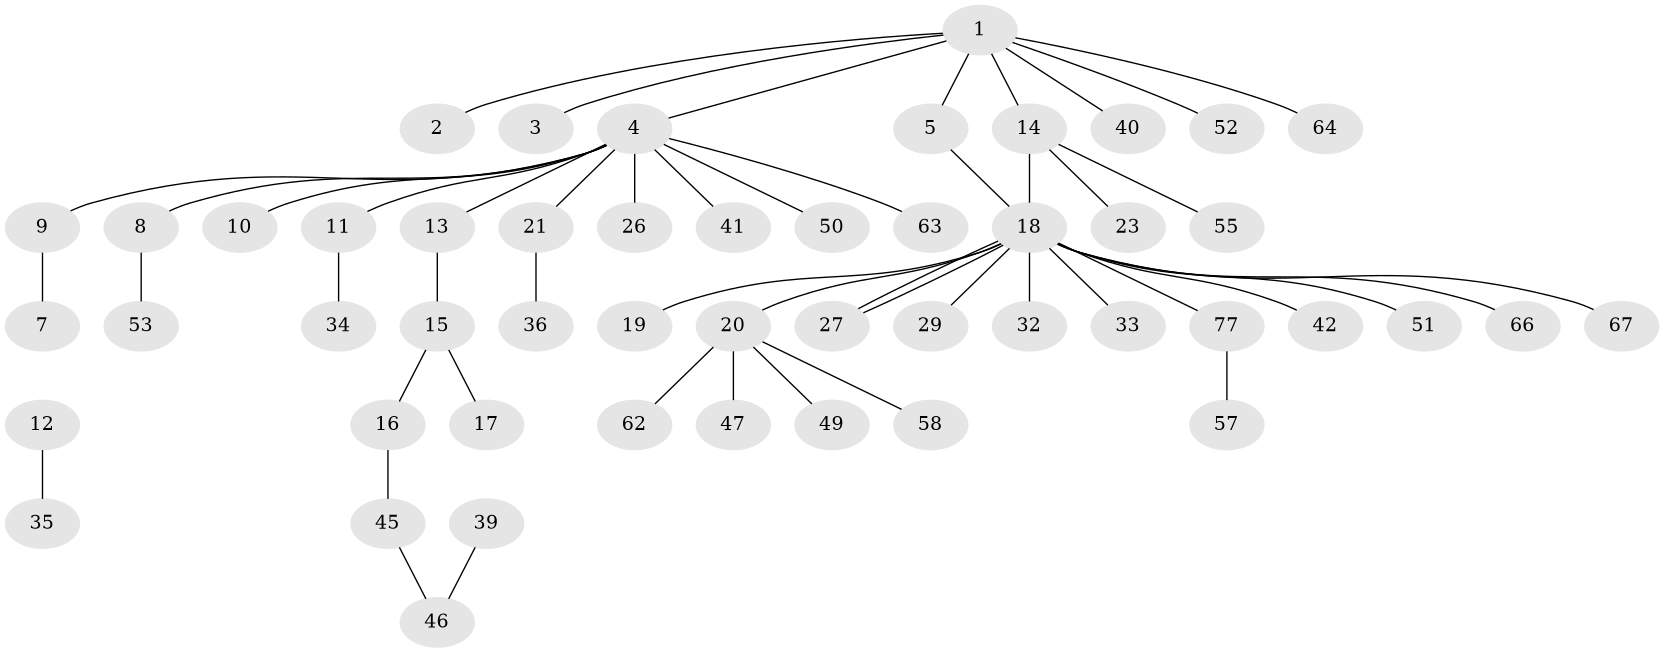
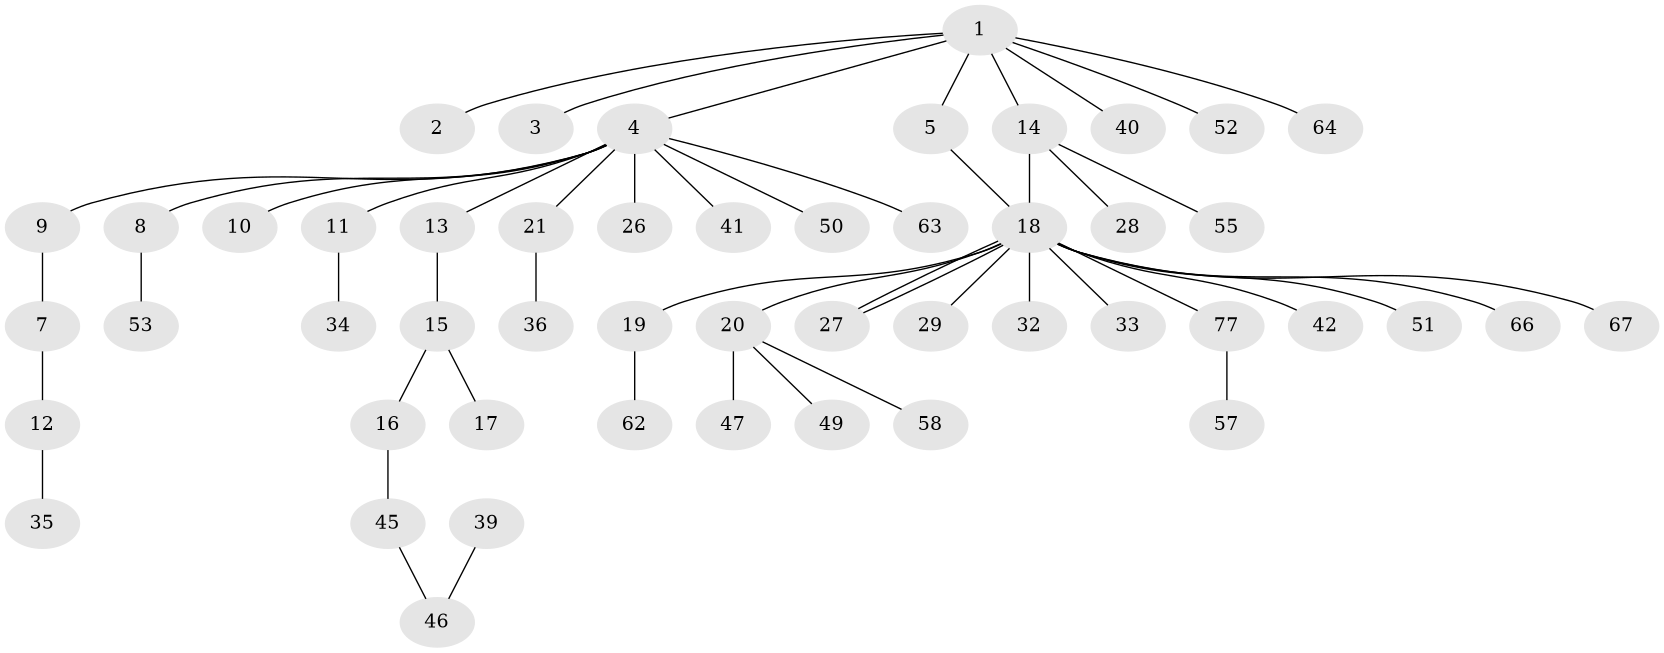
(1128, 228) -> (1128, 228)
(684, 375) -> (635, 376)
none -> (42, 376)
